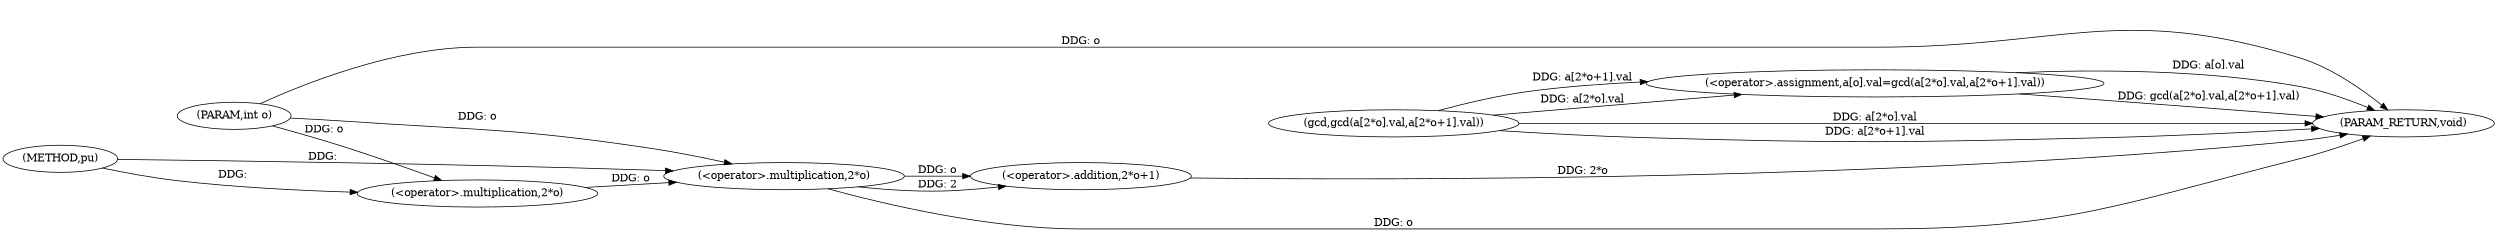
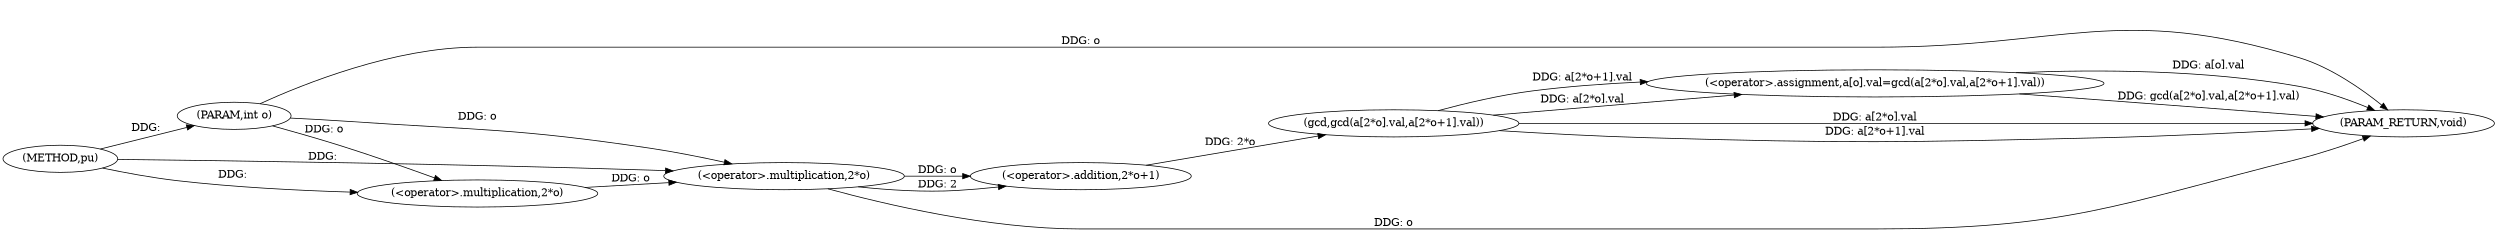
none -> (144, 138)
(1766, 172) -> (1232, 151)
